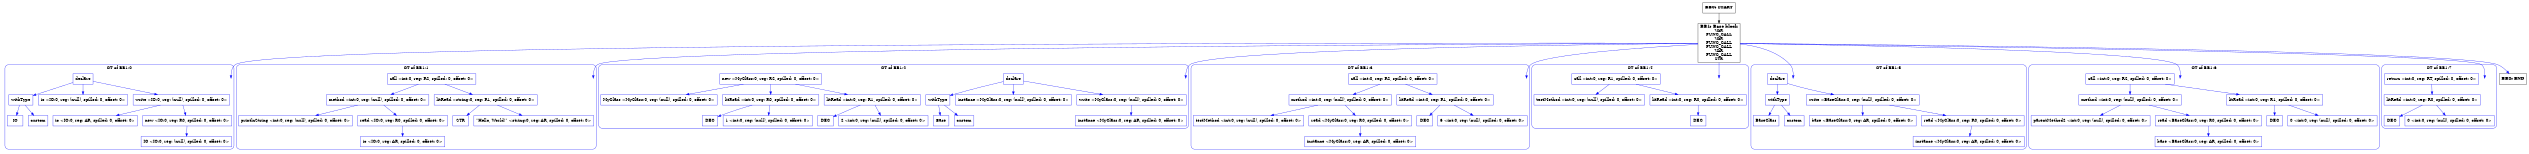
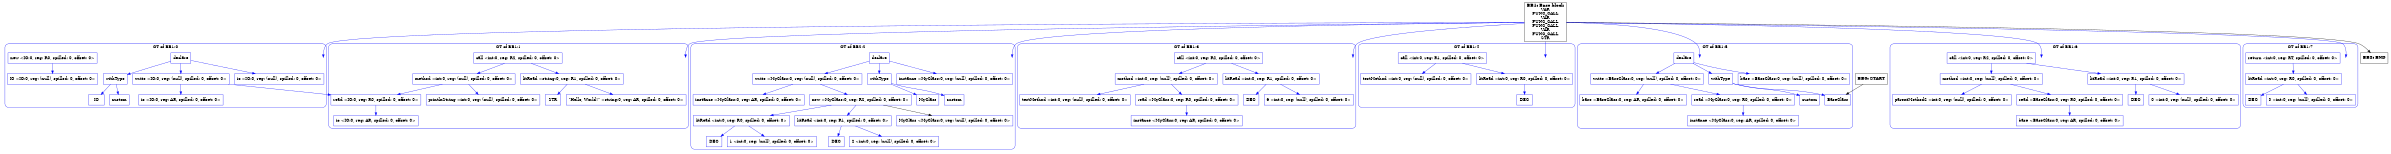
(1719, 17) -> (1856, 89)
(2125, 48) -> (1969, 27)
(894, 68) -> (853, 47)
none -> (1794, 79)
(716, 89) -> (906, 110)
none -> (832, 89)
(184, 109) -> (278, 89)
(941, 121) -> (928, 100)
